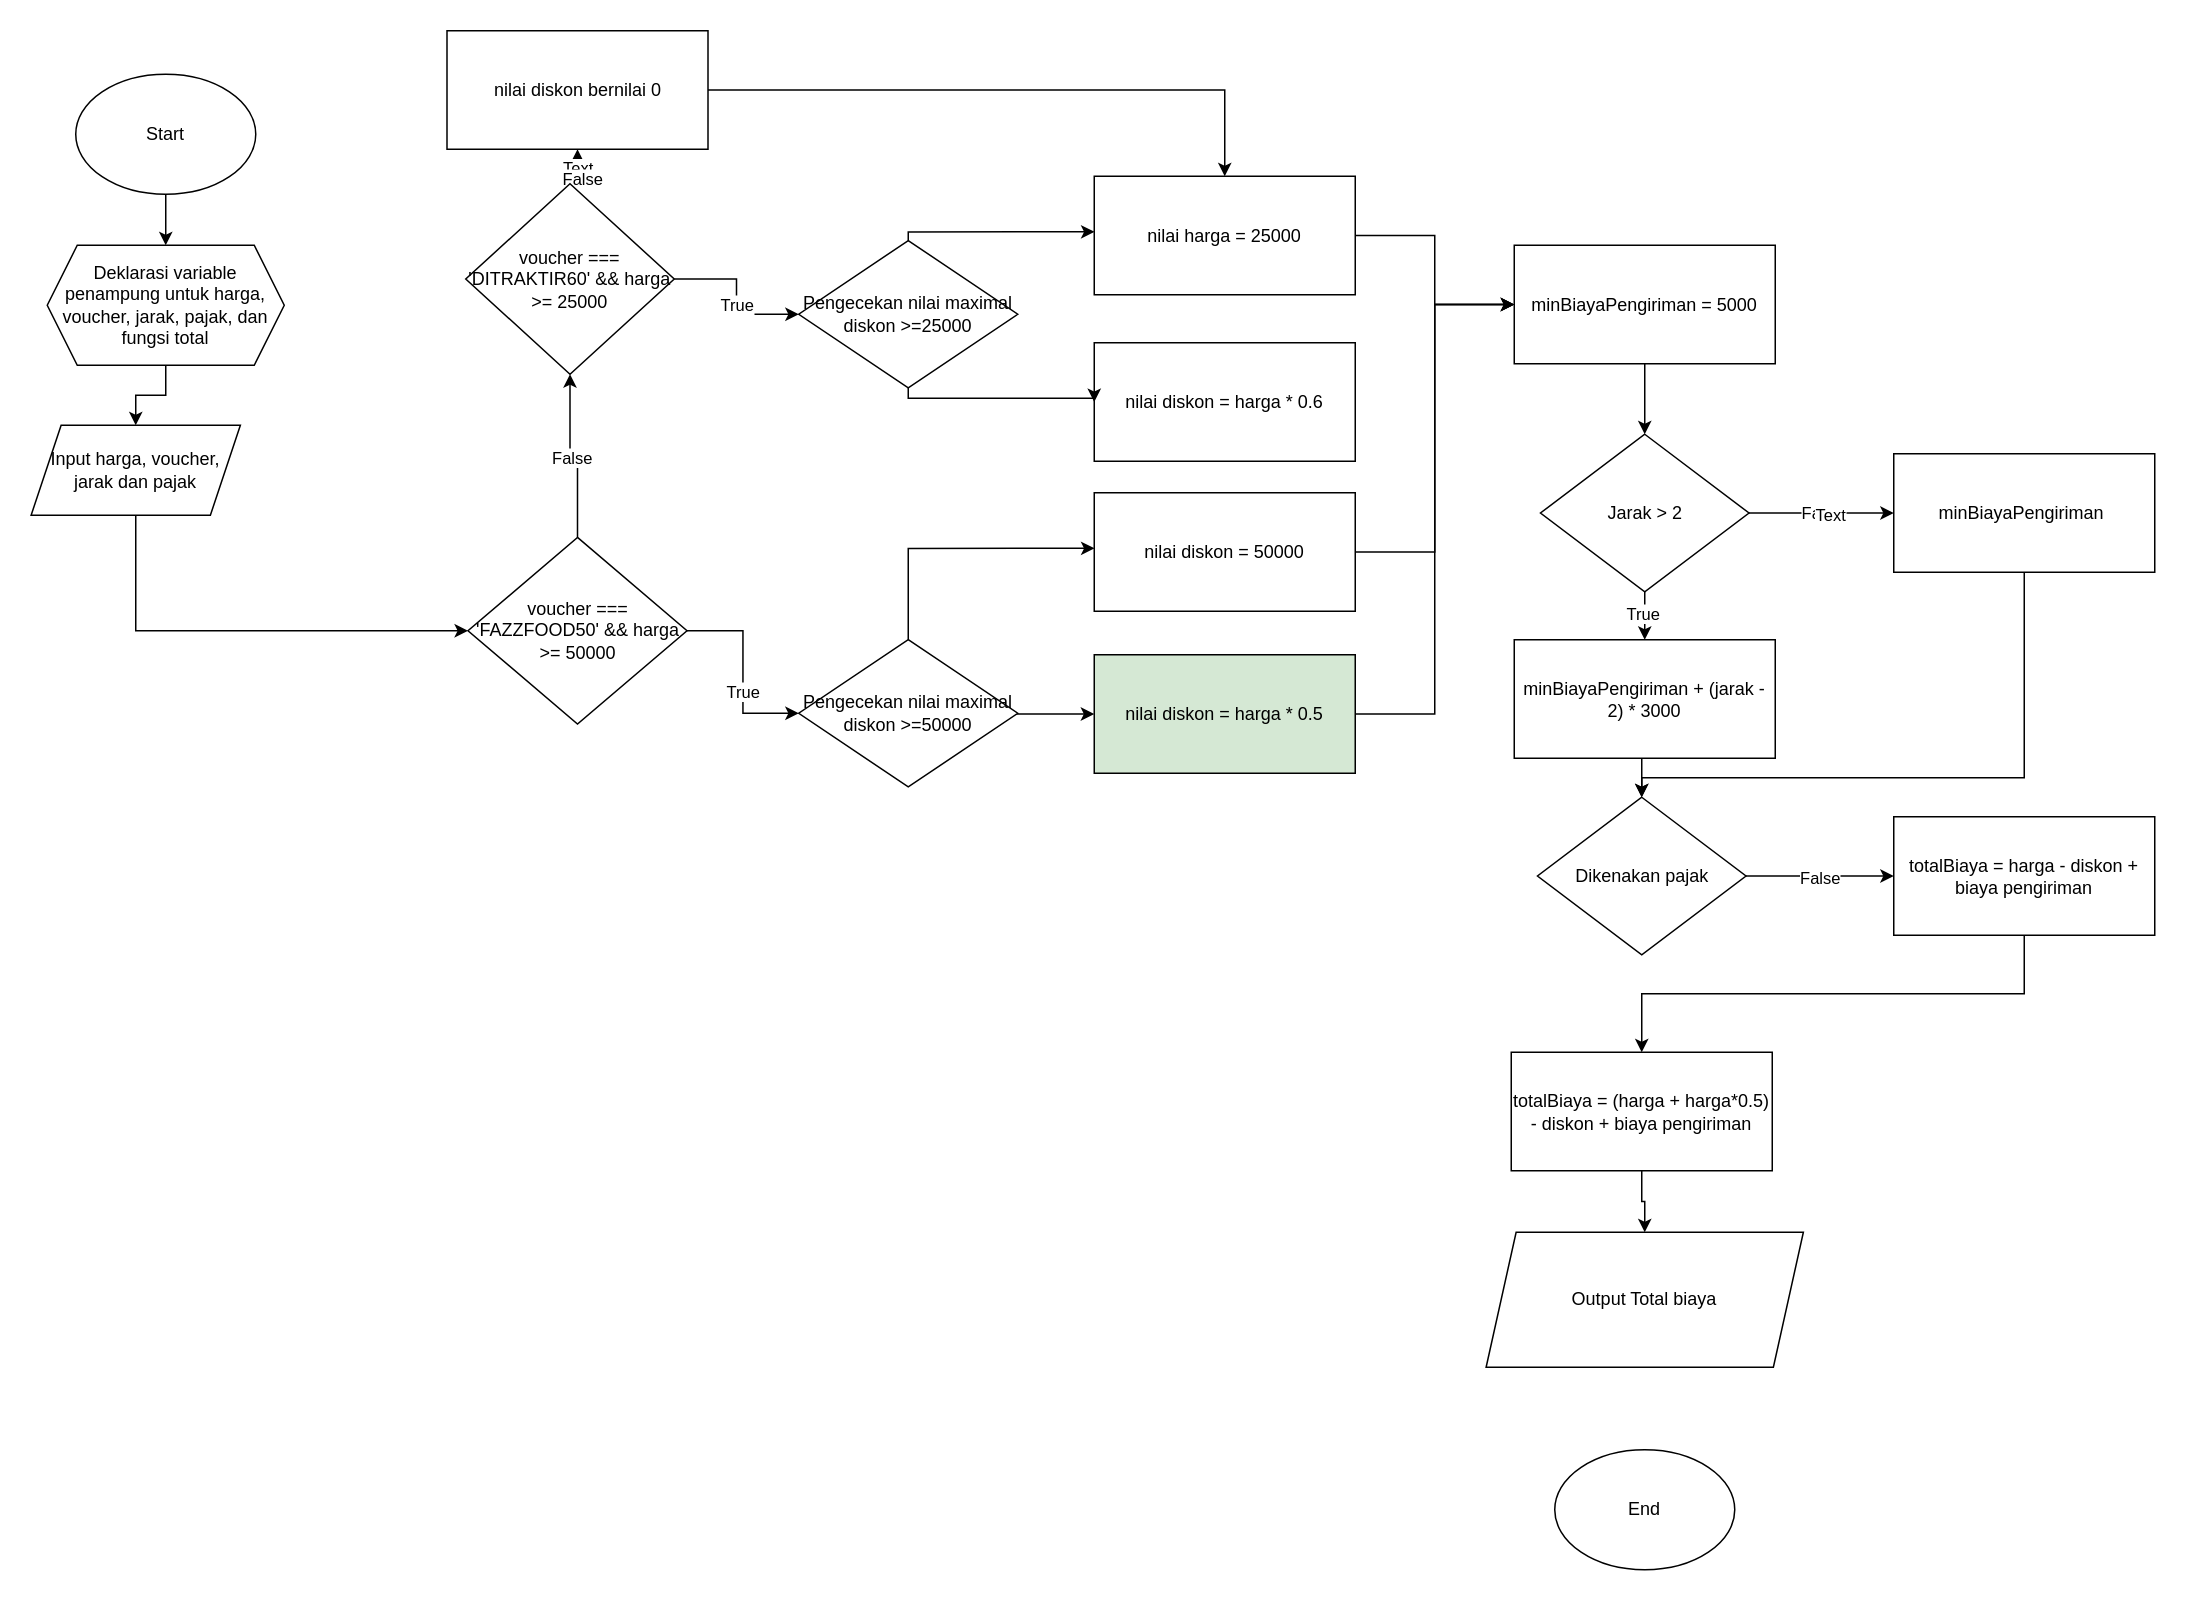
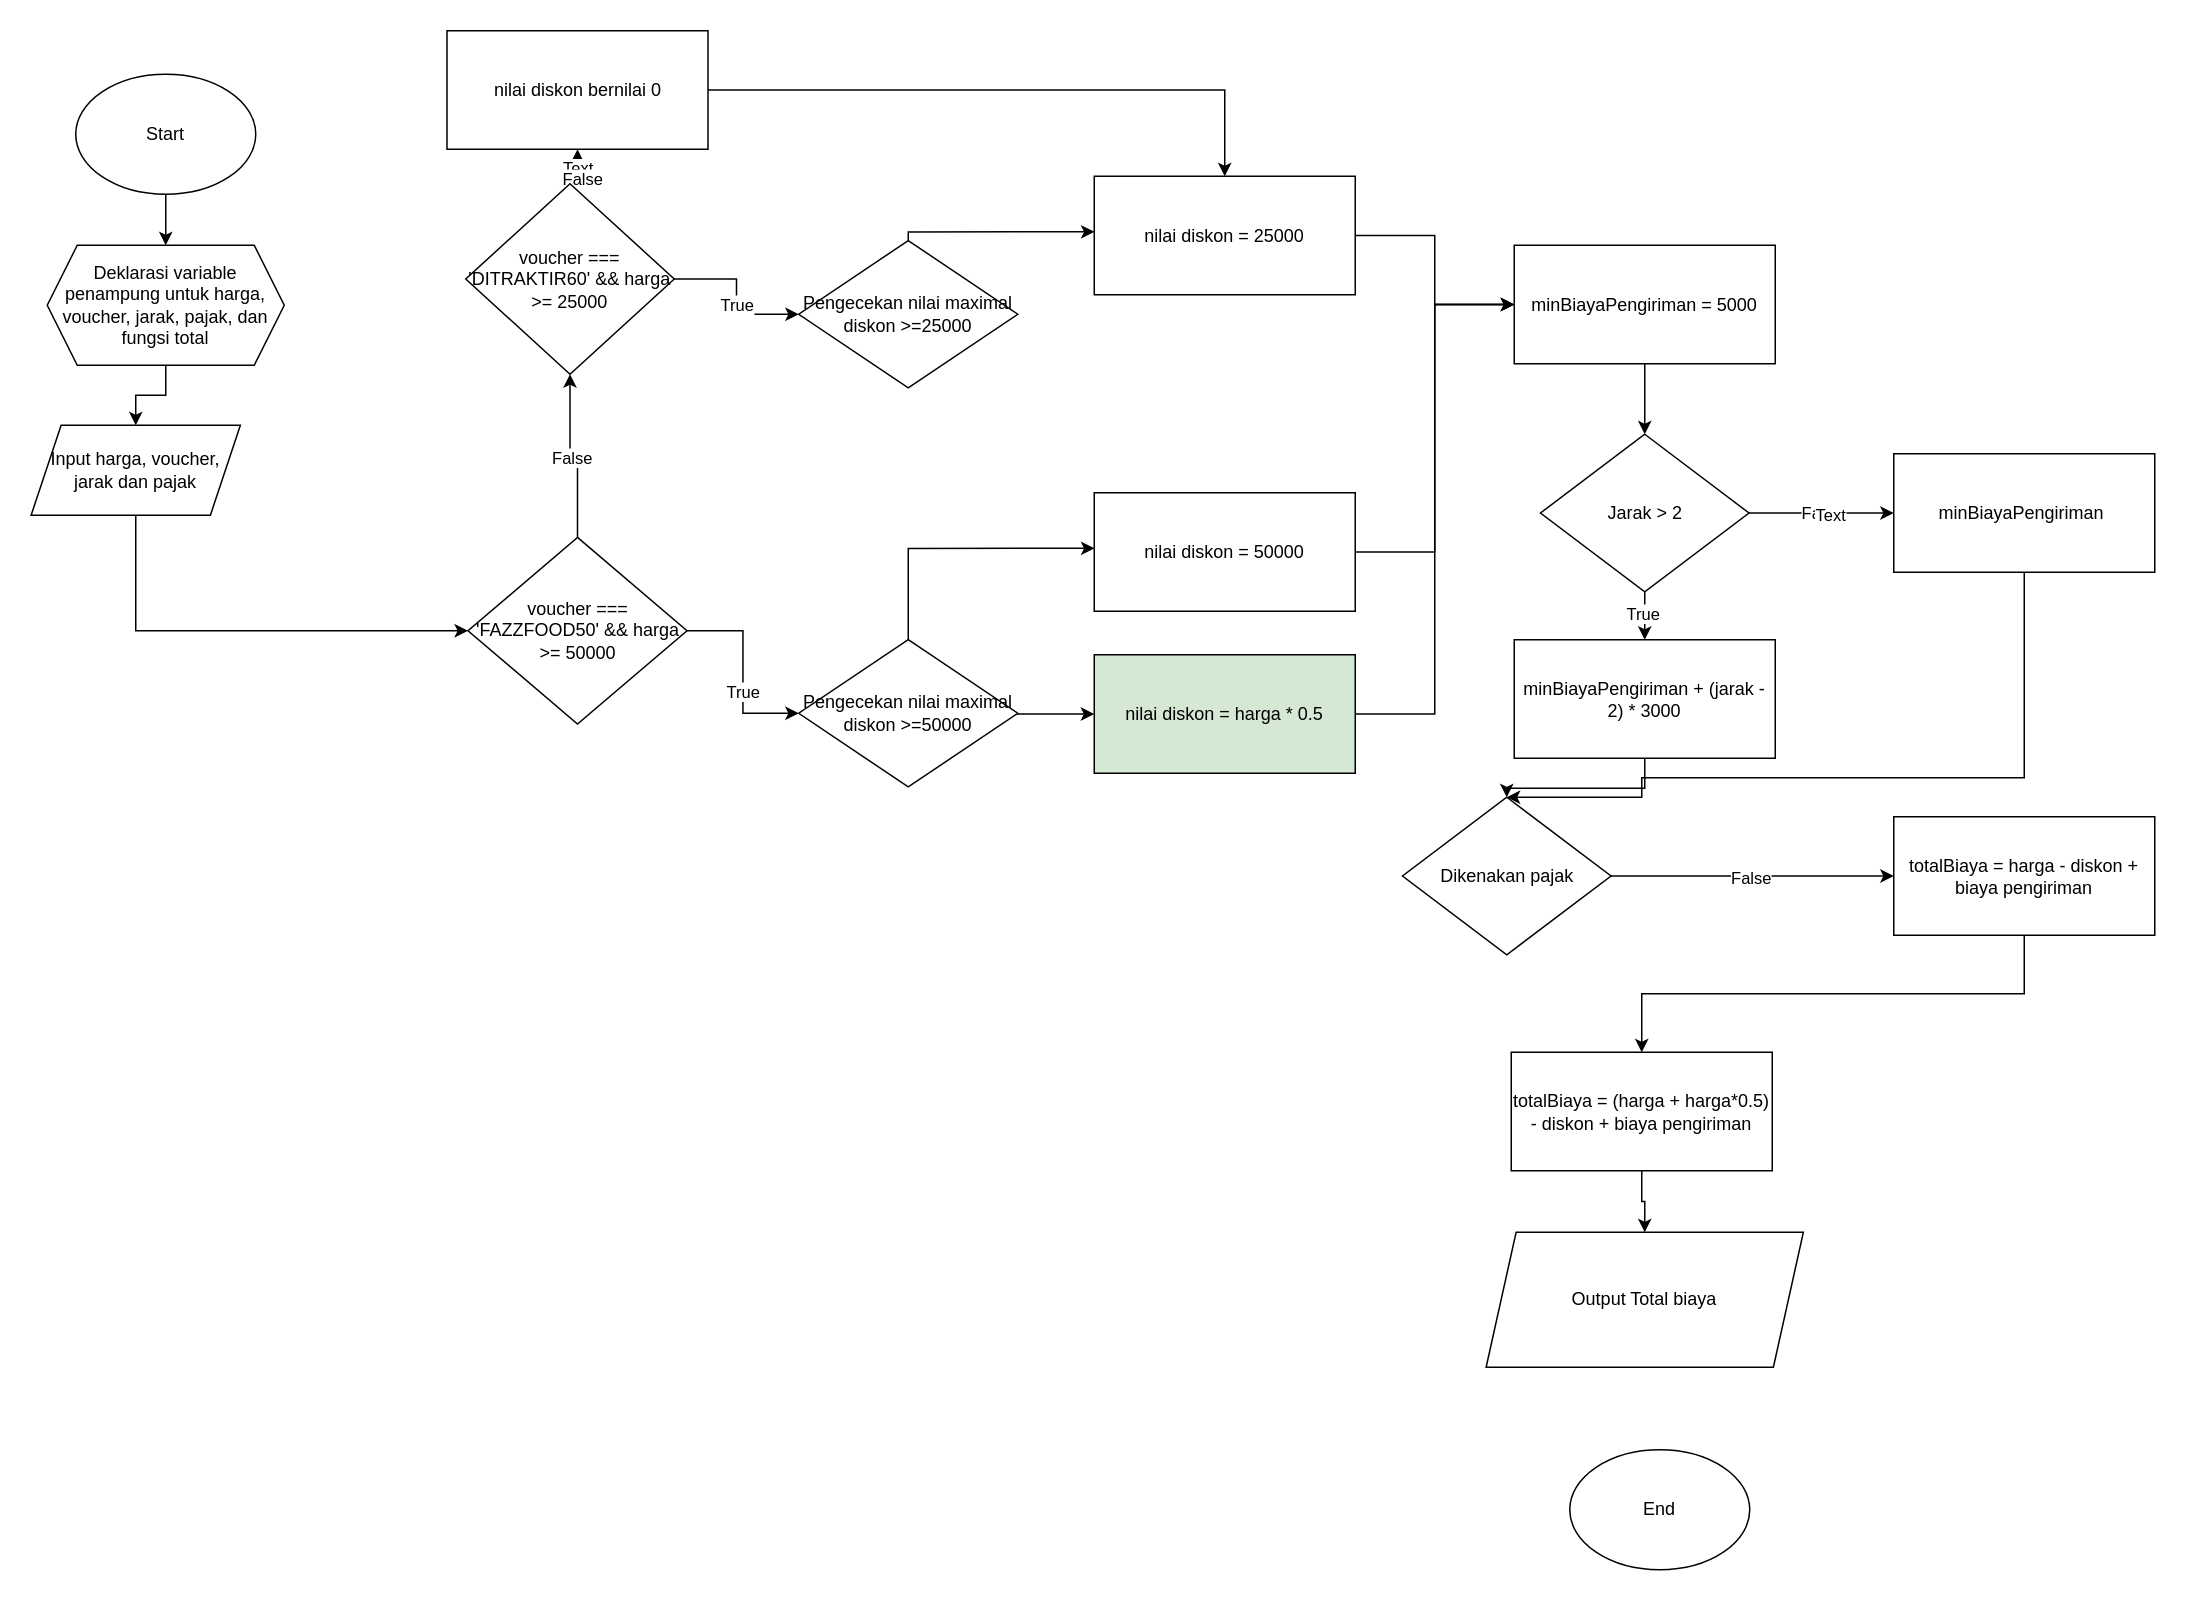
(1225, 236) -> (1225, 236)
(998, 398) -> none
(1225, 402) -> none
(1642, 876) -> (1507, 876)
(1645, 1510) -> (1660, 1510)
